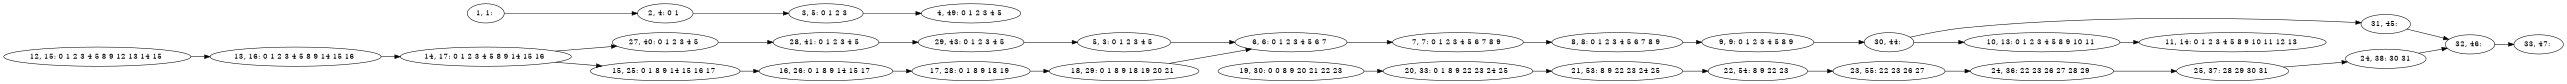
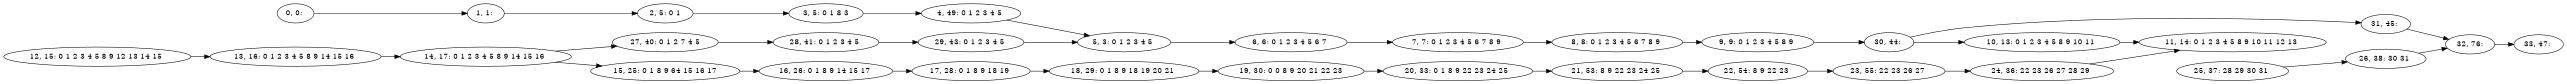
none -> (296, 13)
(665, 13) -> (665, 13)
(826, 13) -> (826, 13)
none -> (1046, 27)
(665, 42) -> (665, 42)
(2470, 44) -> (2470, 44)
(1208, 57) -> (1206, 71)
(2386, 59) -> (2386, 59)
(665, 71) -> (665, 71)
(2142, 71) -> (2132, 57)
